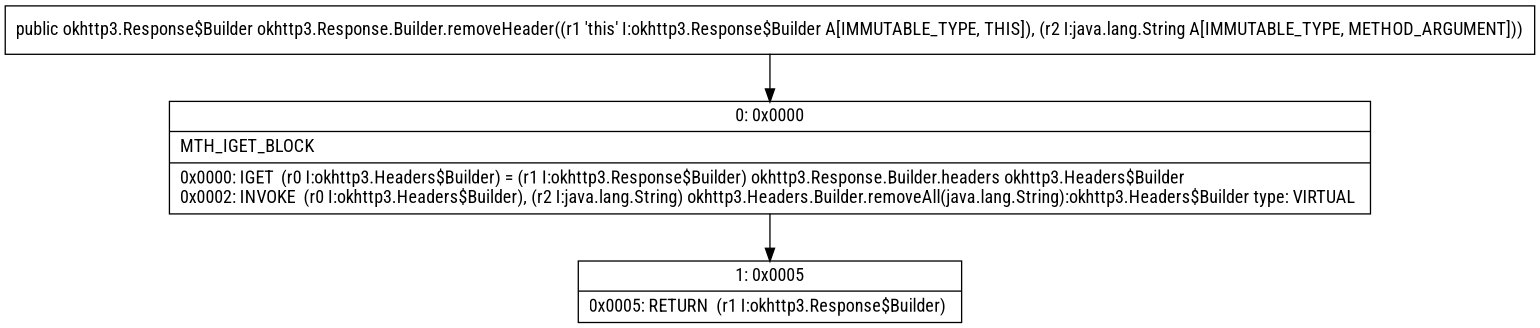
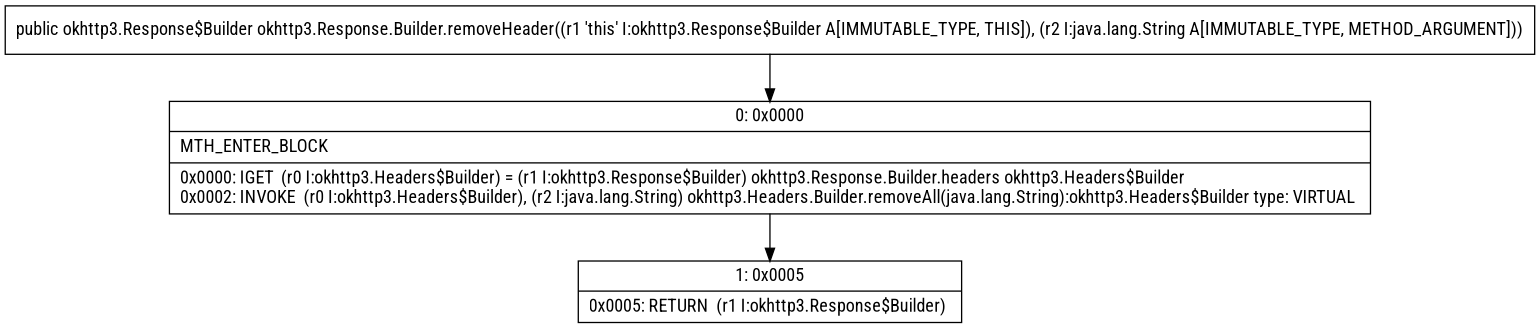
(247, 147) -> (254, 147)
